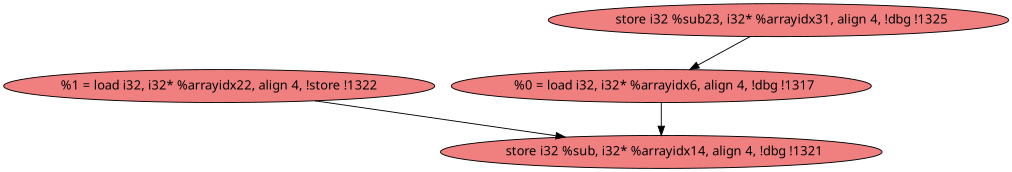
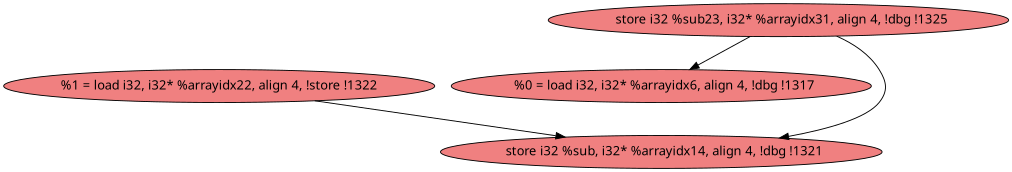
(661, 114) -> (876, 105)
